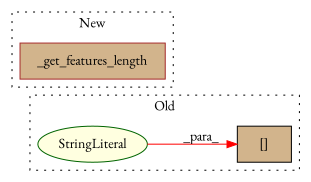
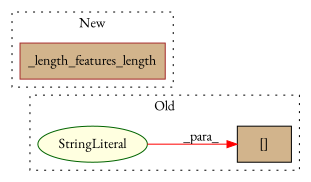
(93, 61) -> (93, 61)
